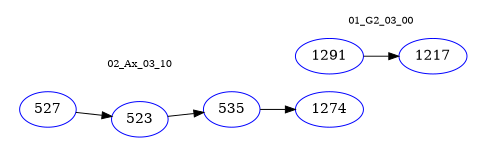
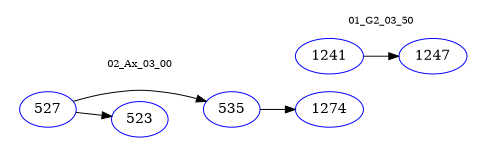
(381, 21) -> (381, 21)
(329, 56) -> (329, 56)
(433, 56) -> (433, 56)
(140, 65) -> (140, 65)
(181, 115) -> (135, 90)
